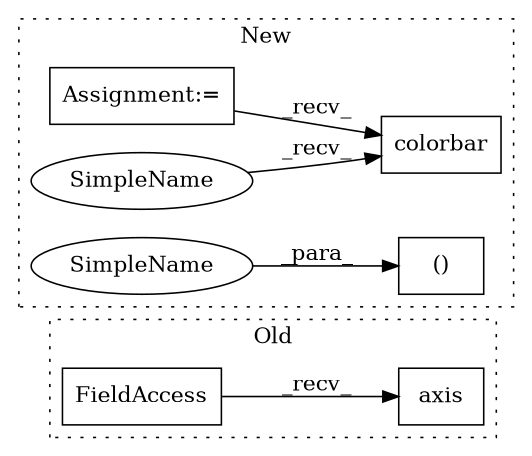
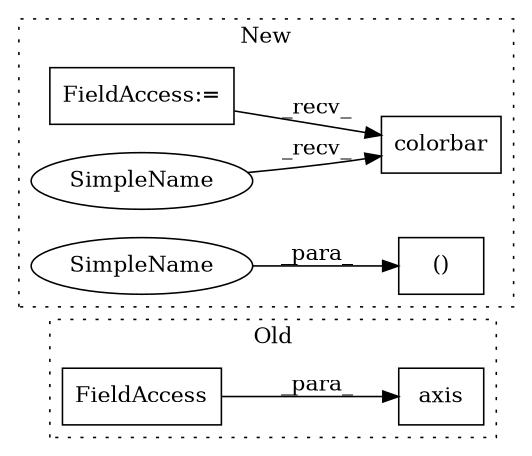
(142, 96) -> (142, 96)
(317, 385) -> (317, 385)
